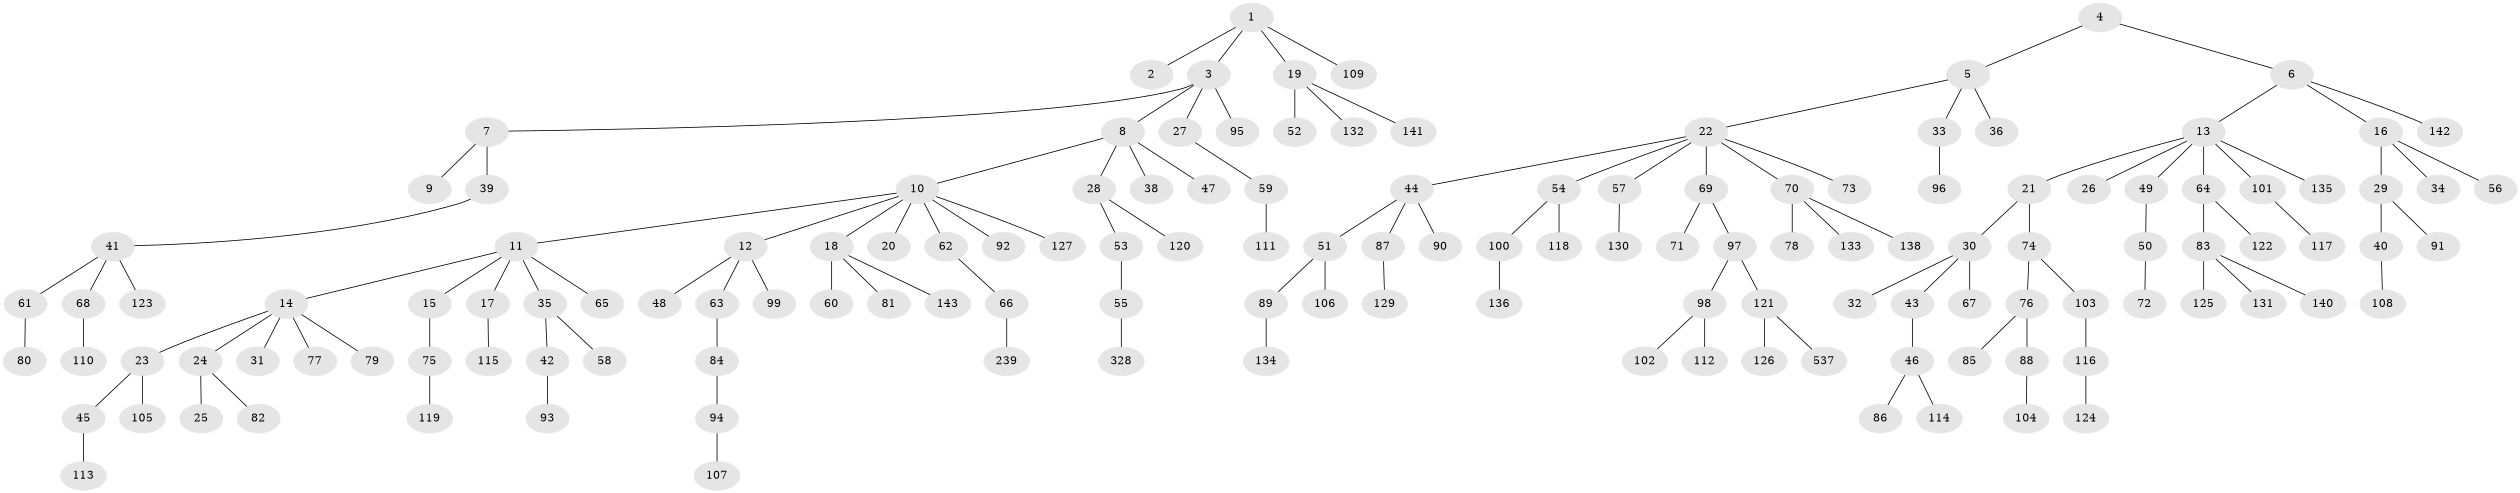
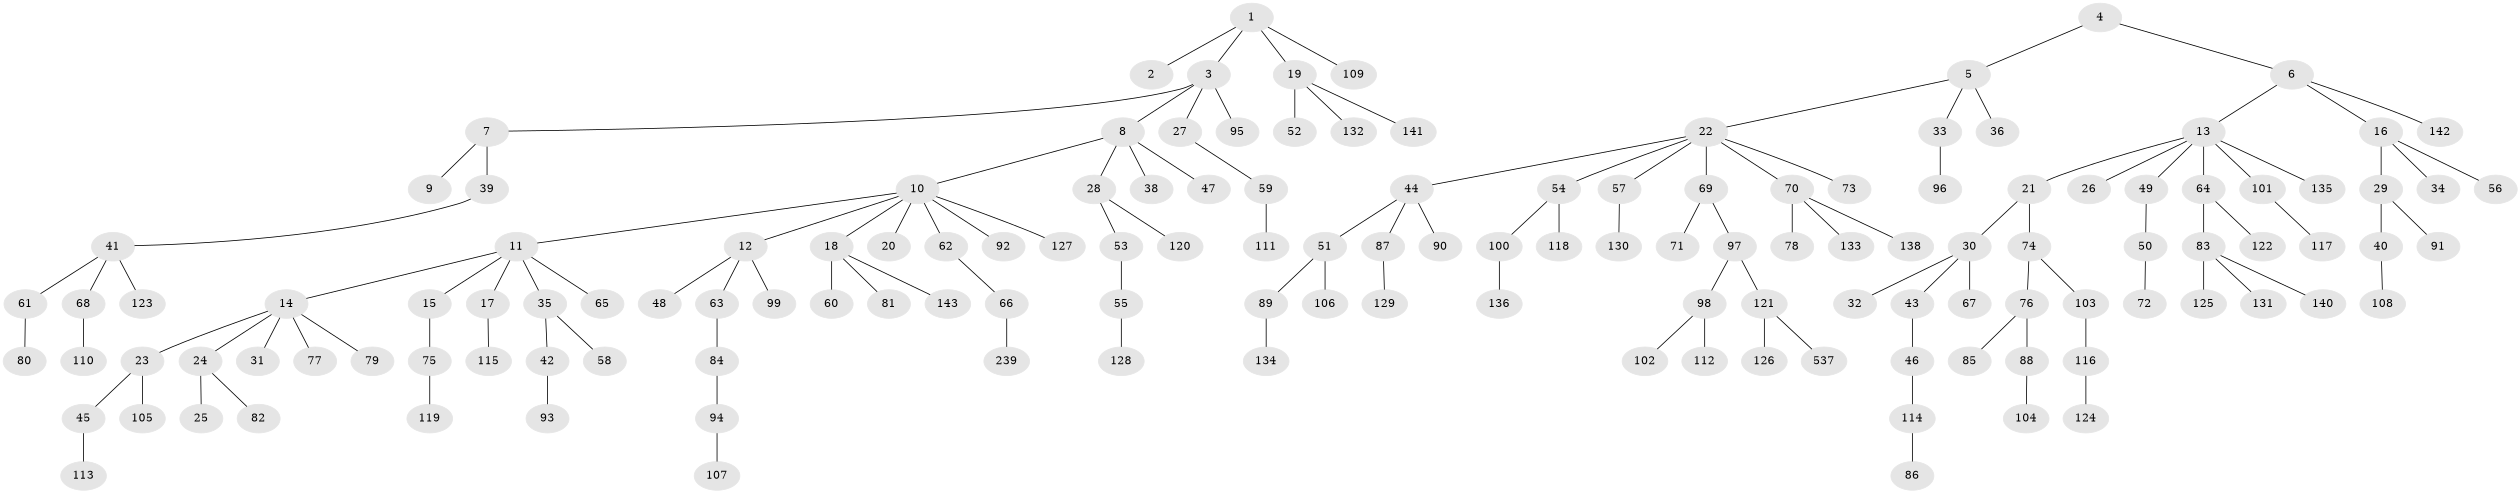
(1121, 361) -> (1121, 361)
(1896, 390) -> (1912, 447)
